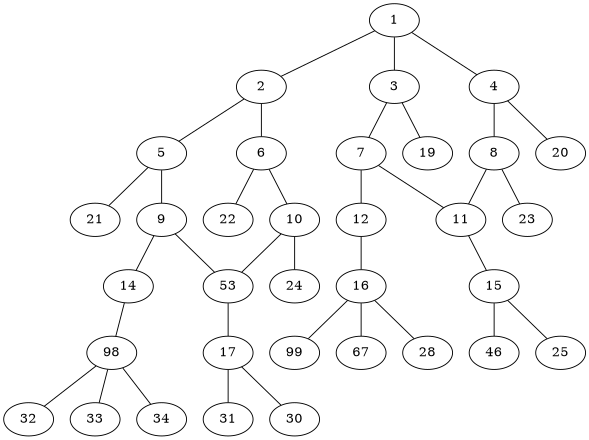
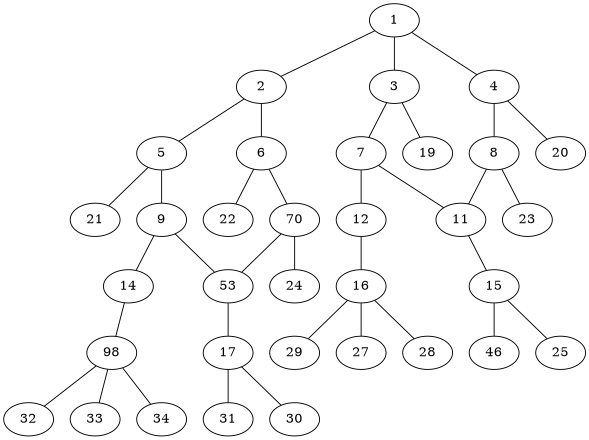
(295, 220) -> (295, 220)
(295, 353) -> (295, 353)
(361, 353) -> (361, 353)
